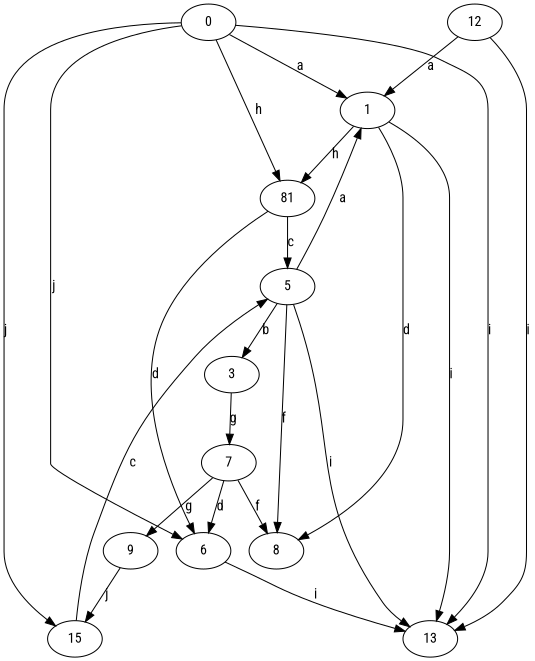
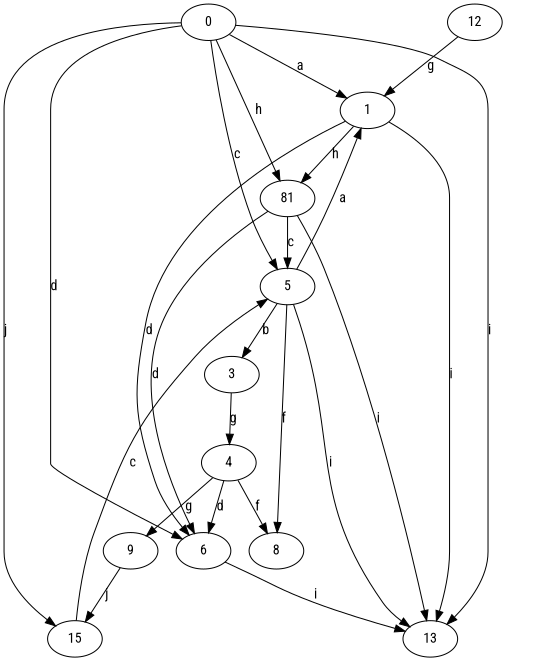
(431, 66) -> (431, 66)
none -> (232, 153)
(54, 287) -> (54, 287)
(527, 341) -> (372, 409)
(403, 349) -> (158, 286)
(229, 463) -> (229, 463)
